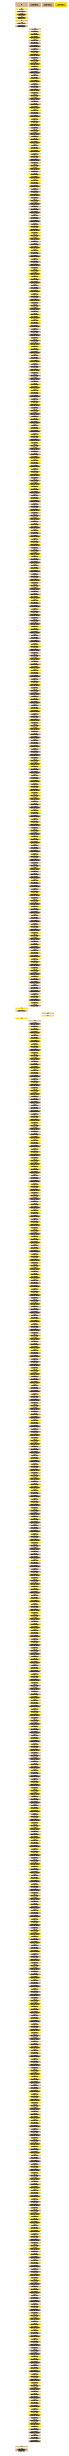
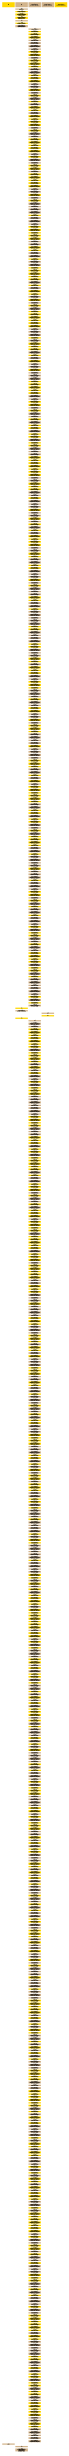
none -> (8, 5)
(22, 9) -> (22, 9)
none -> (8, 2444)
